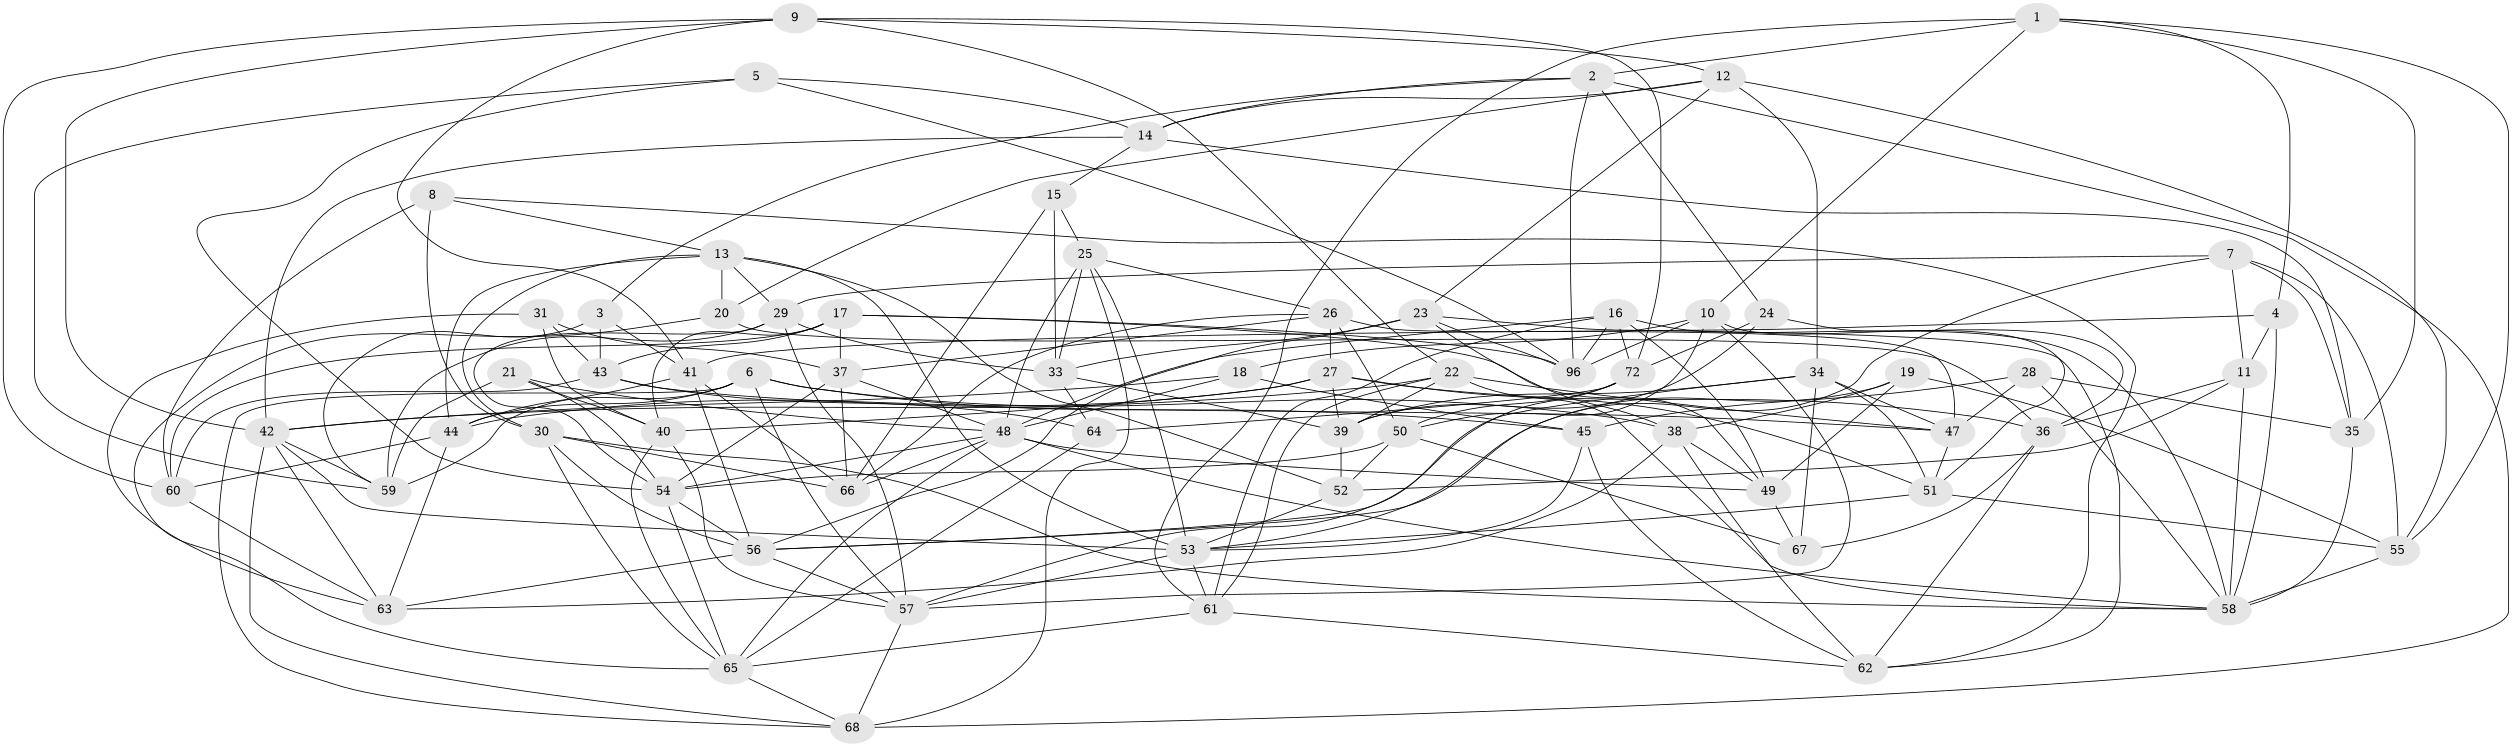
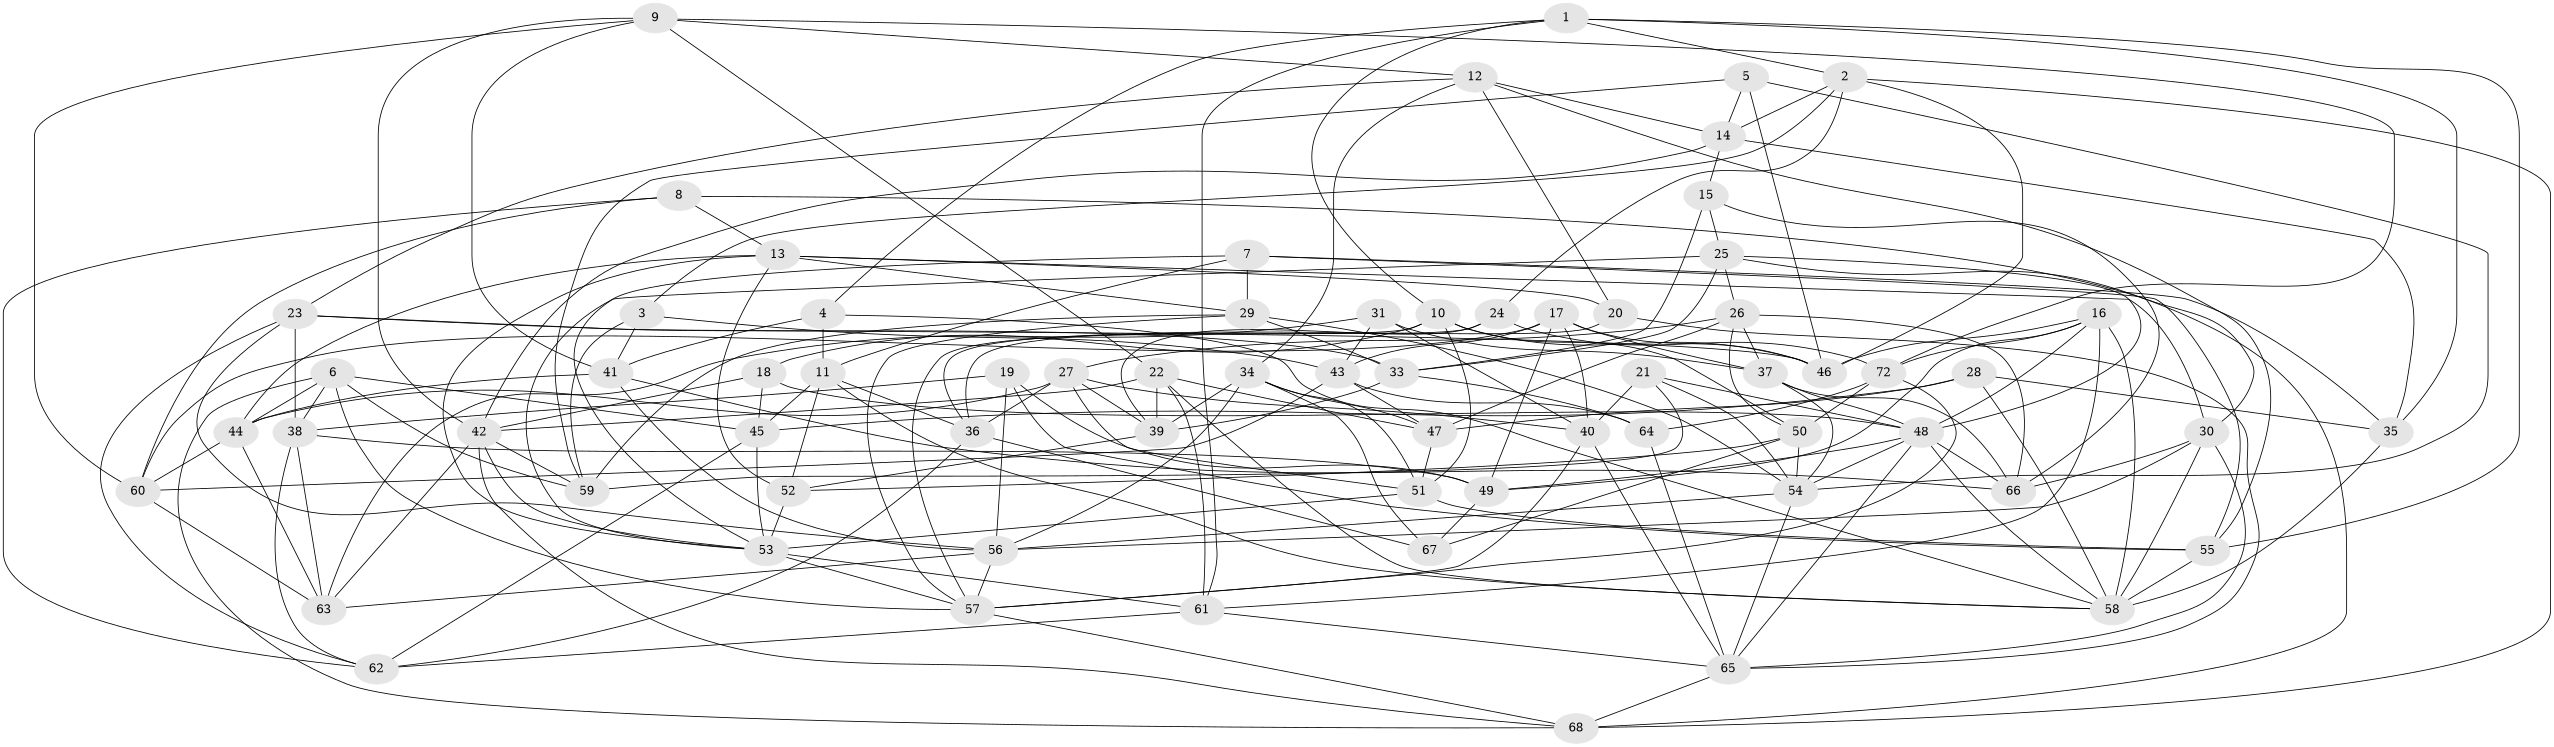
(1574, 373) -> (1825, 373)
none -> (790, 403)
